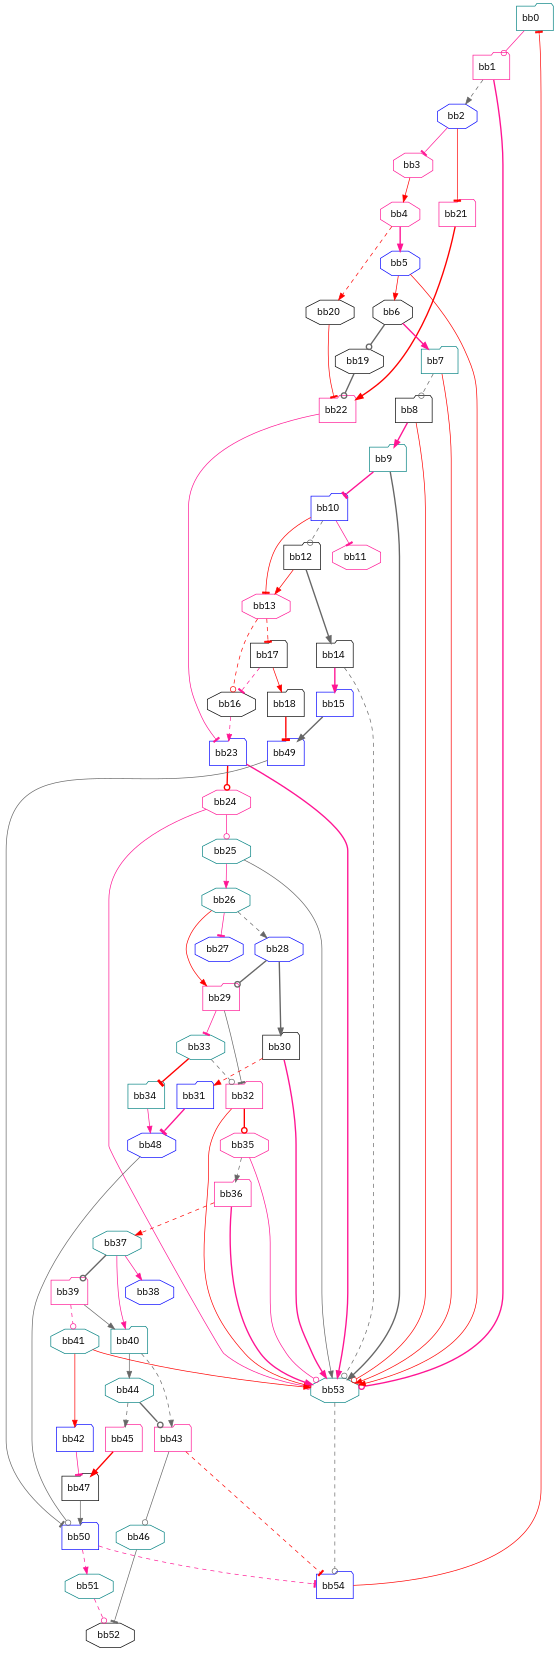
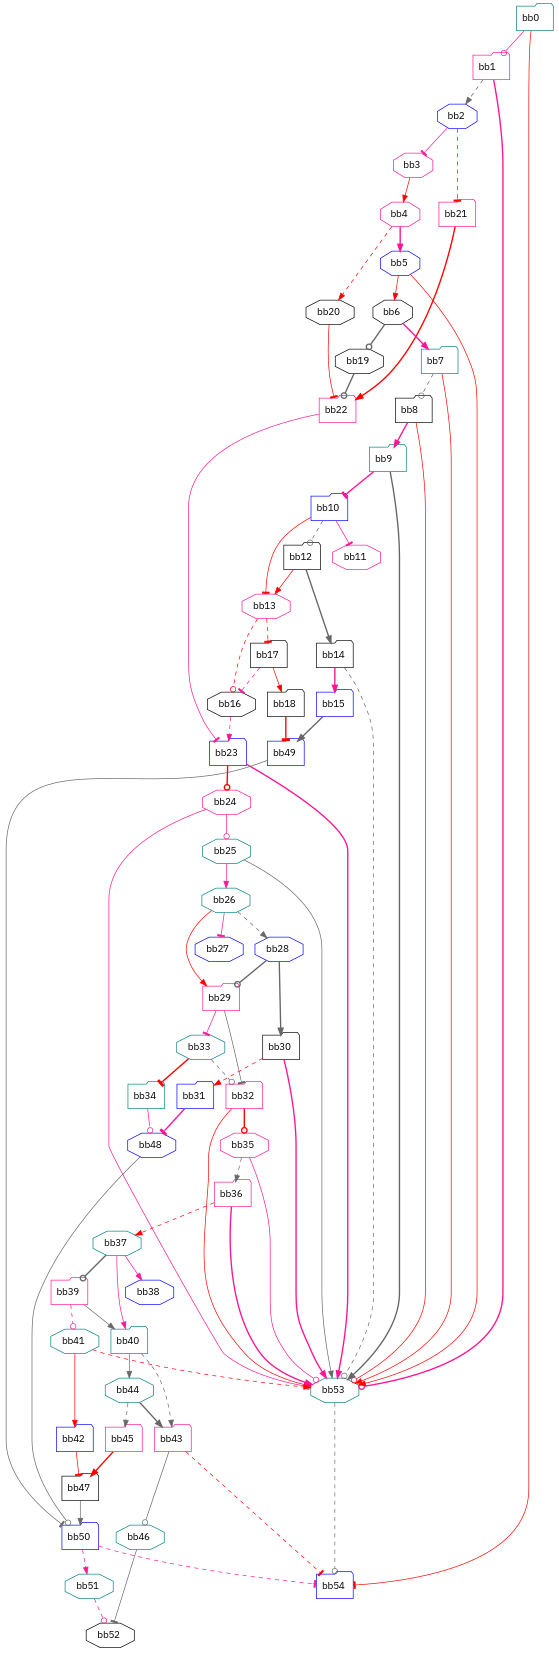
(457, 164) -> (457, 164)
(541, 877) -> (529, 867)
(149, 1118) -> (149, 1118)
(197, 1373) -> (197, 1373)
(149, 1412) -> (149, 1412)
(77, 1462) -> (77, 1462)
